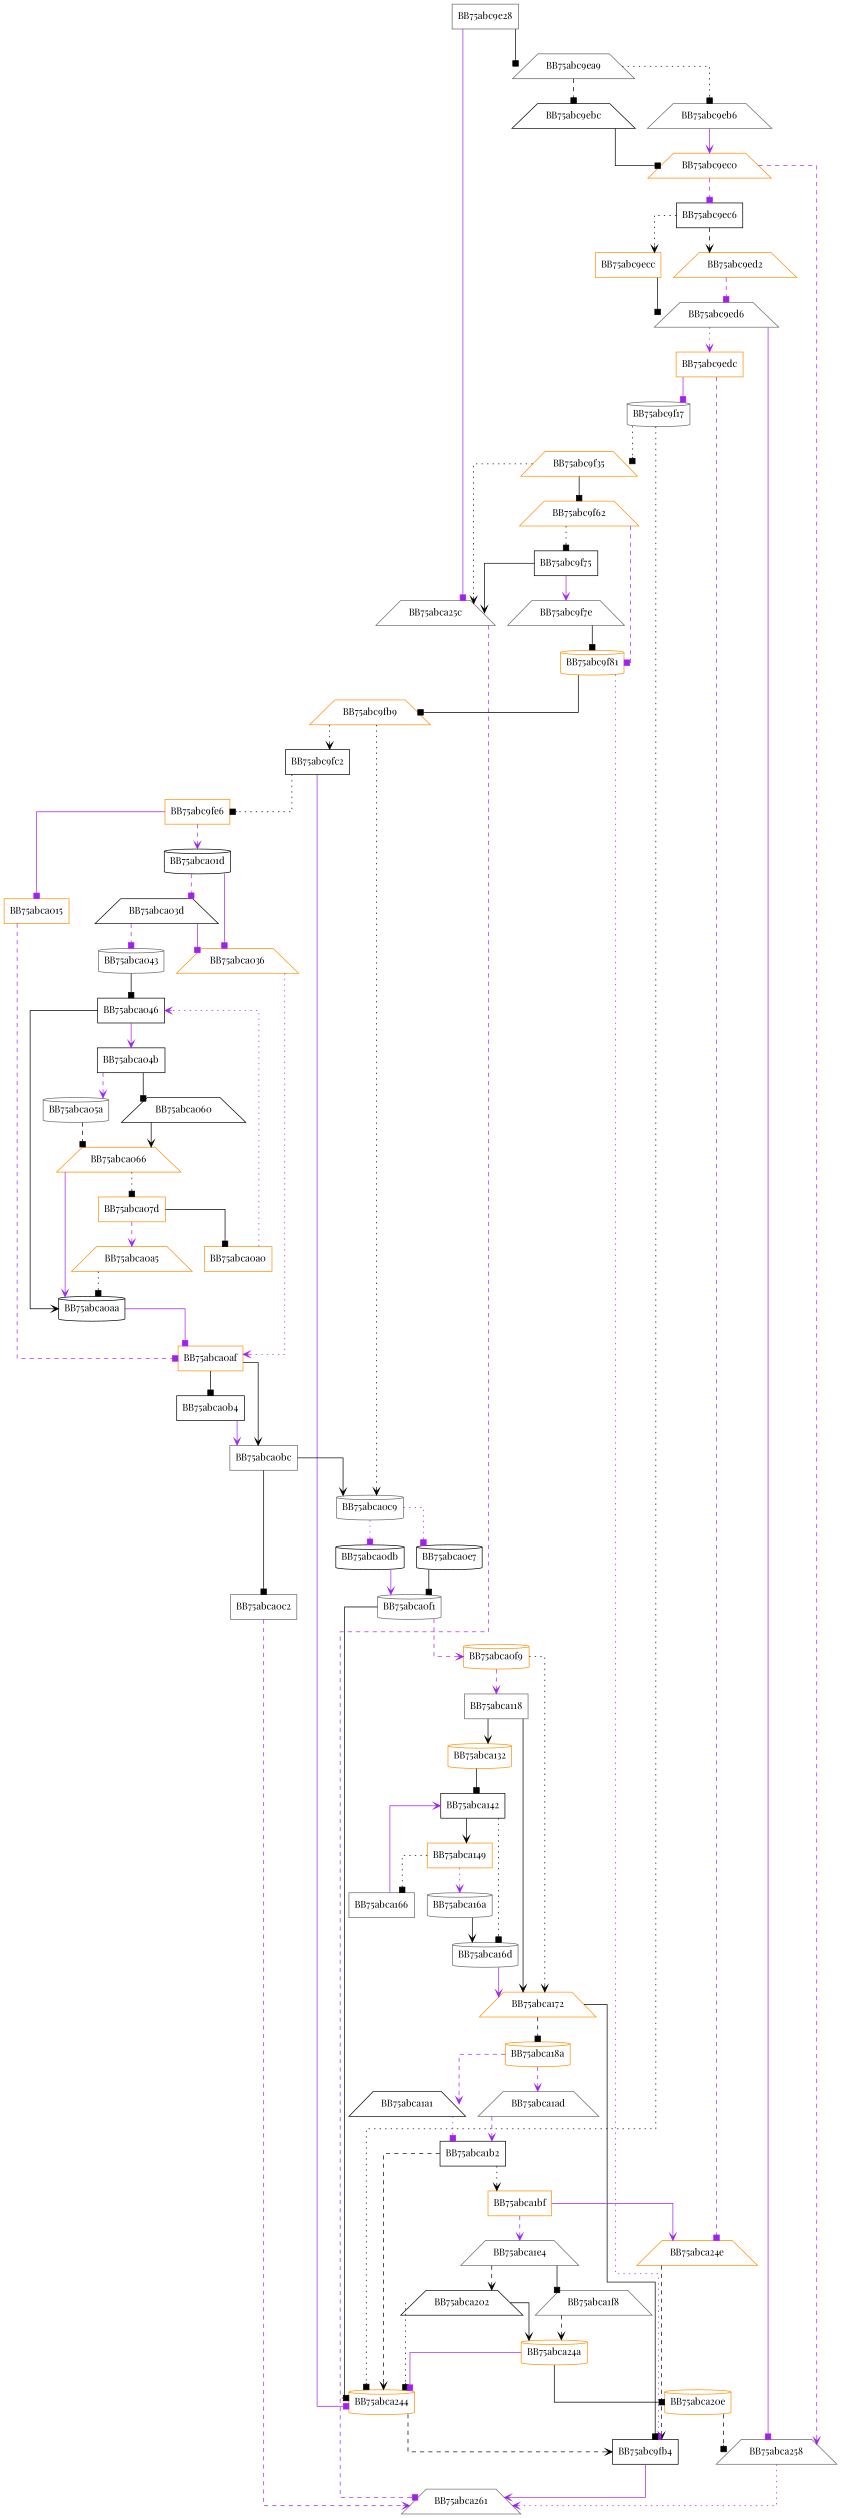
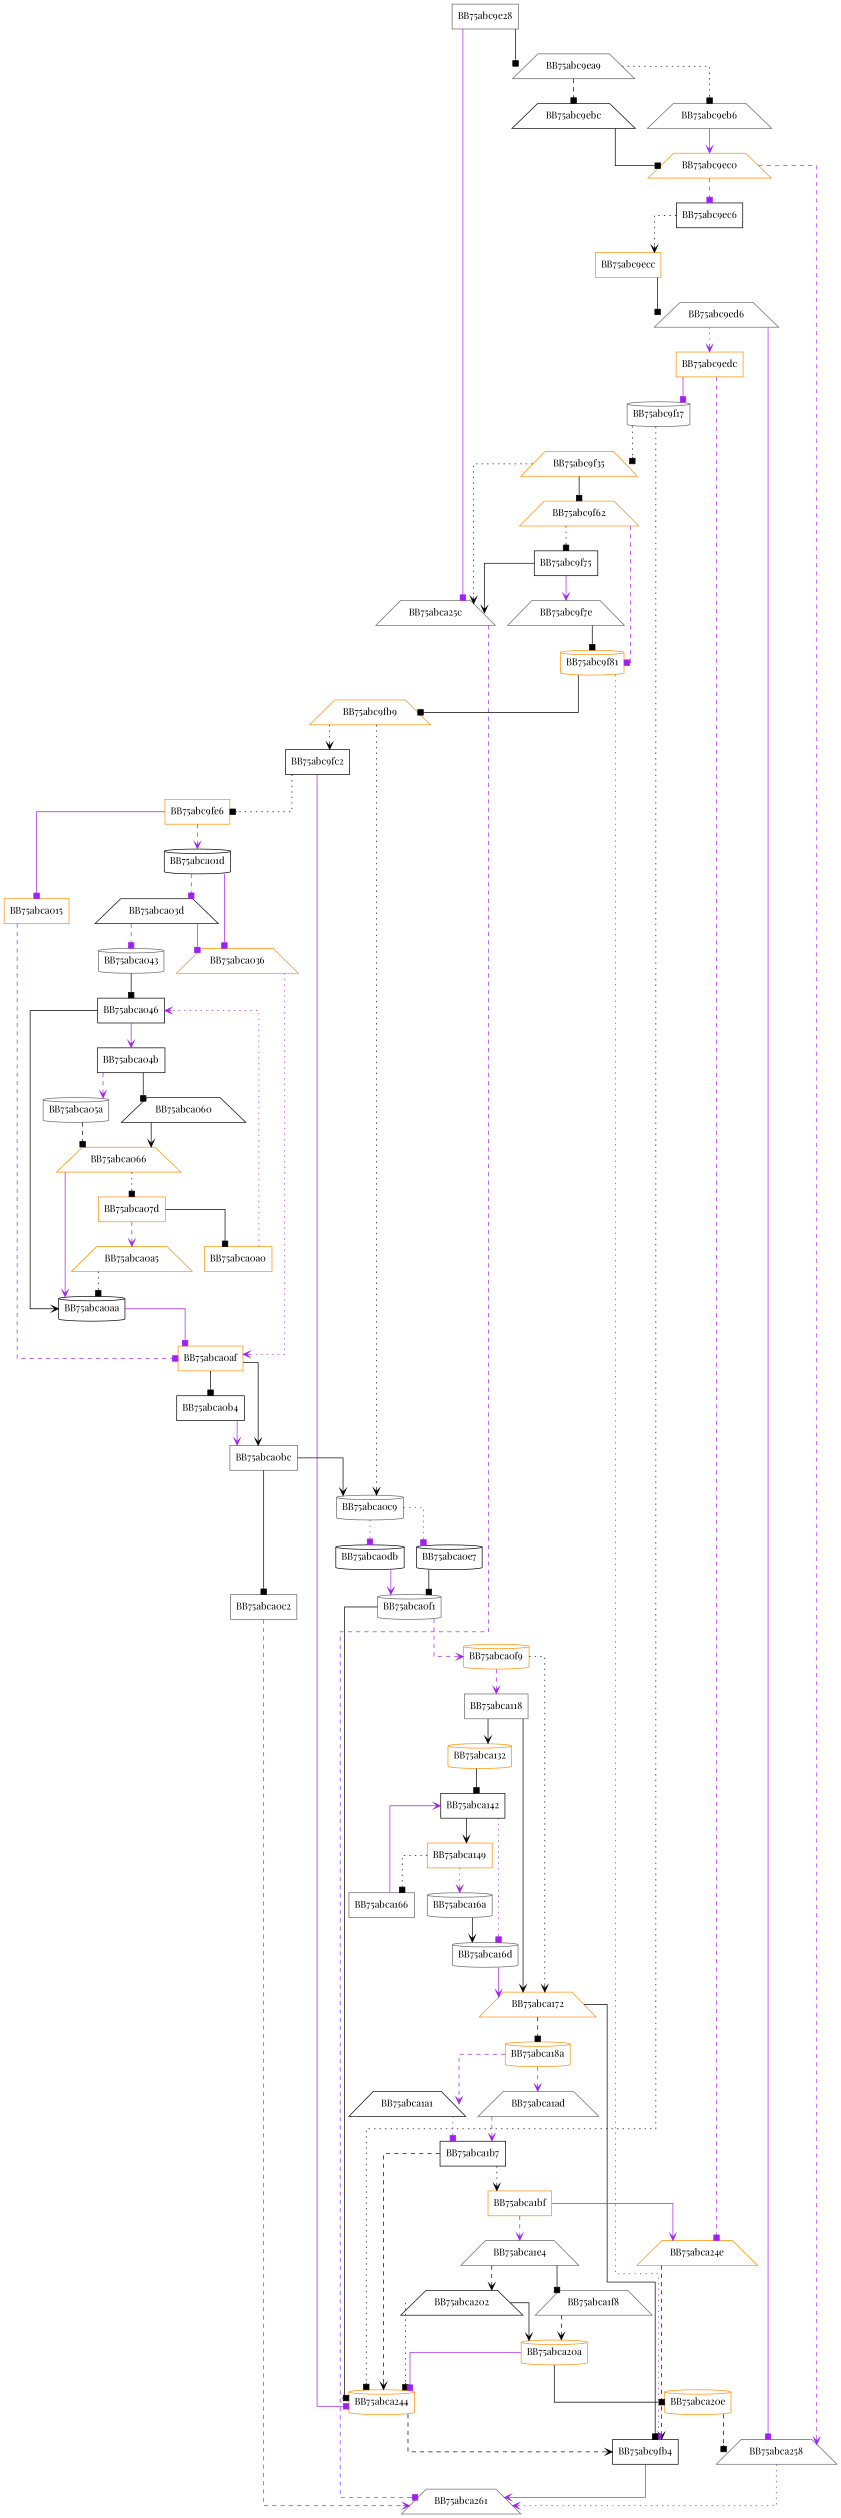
(735, 265) -> none
(499, 1877) -> (499, 1877)
(473, 2154) -> (473, 2154)
(554, 2352) -> (554, 2352)
